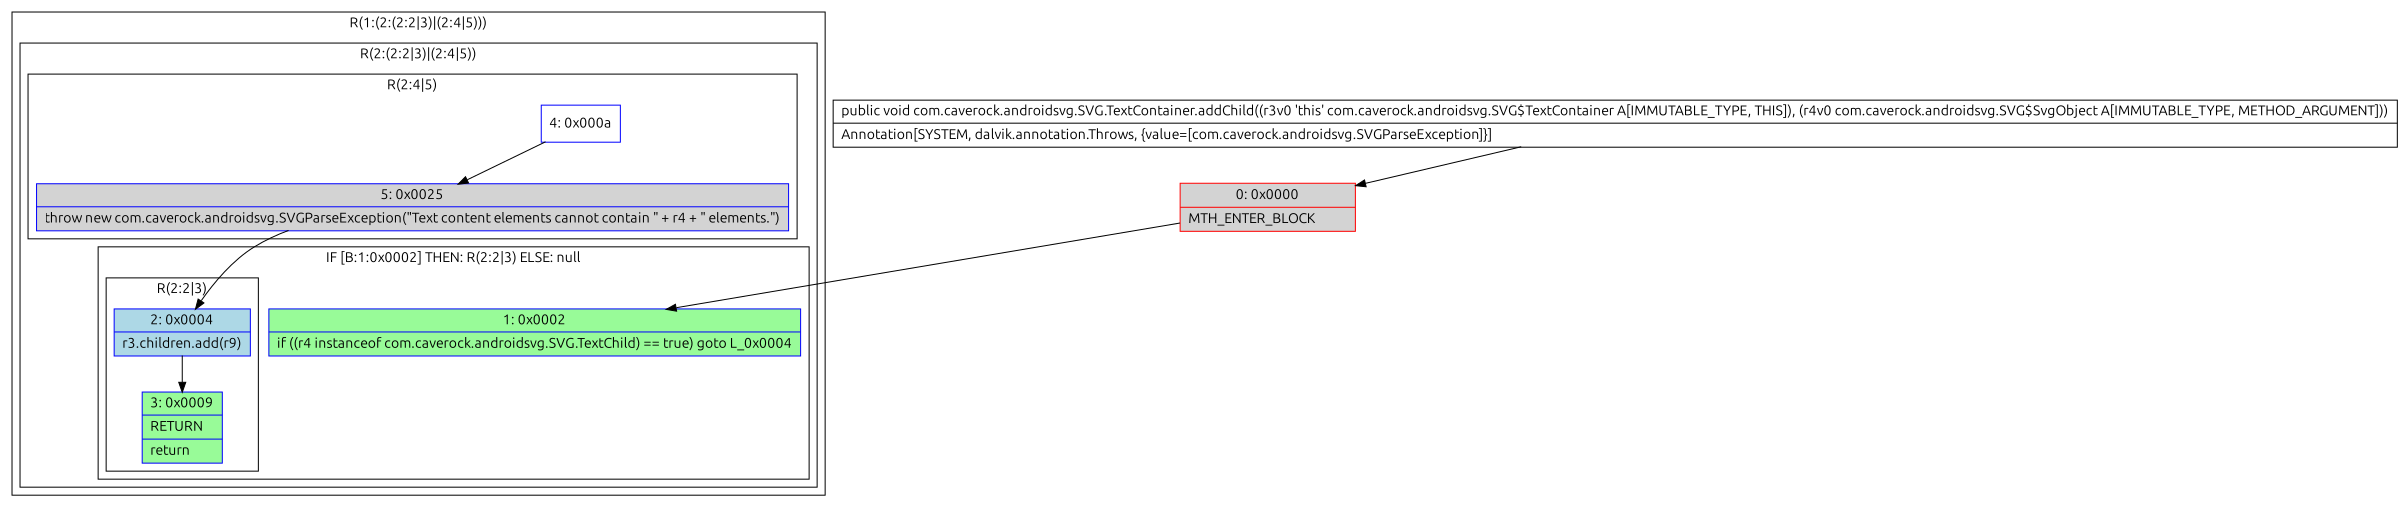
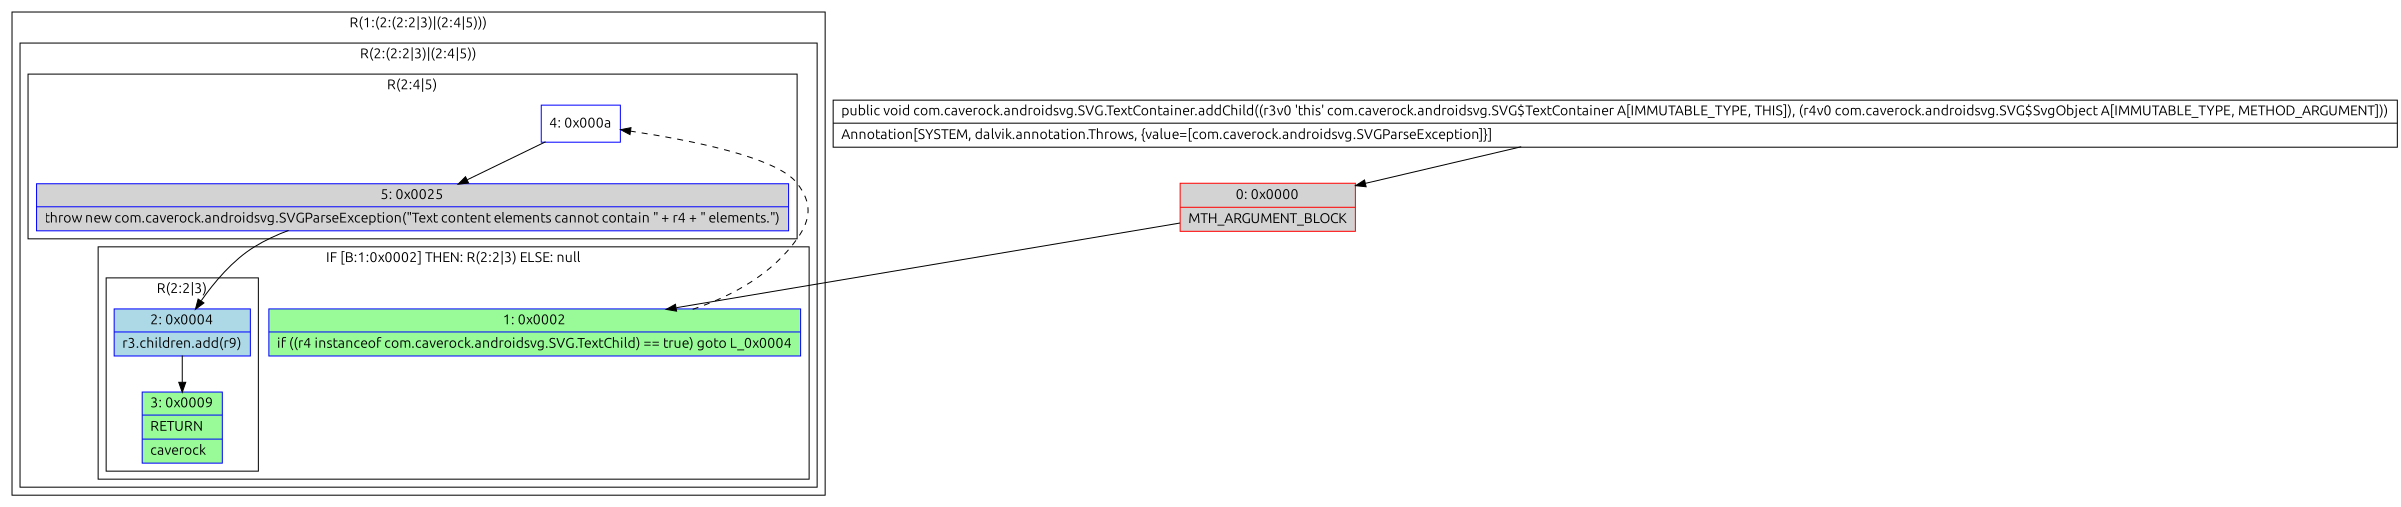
none -> (805, 196)
(1252, 219) -> (1268, 219)
(170, 451) -> (178, 451)
